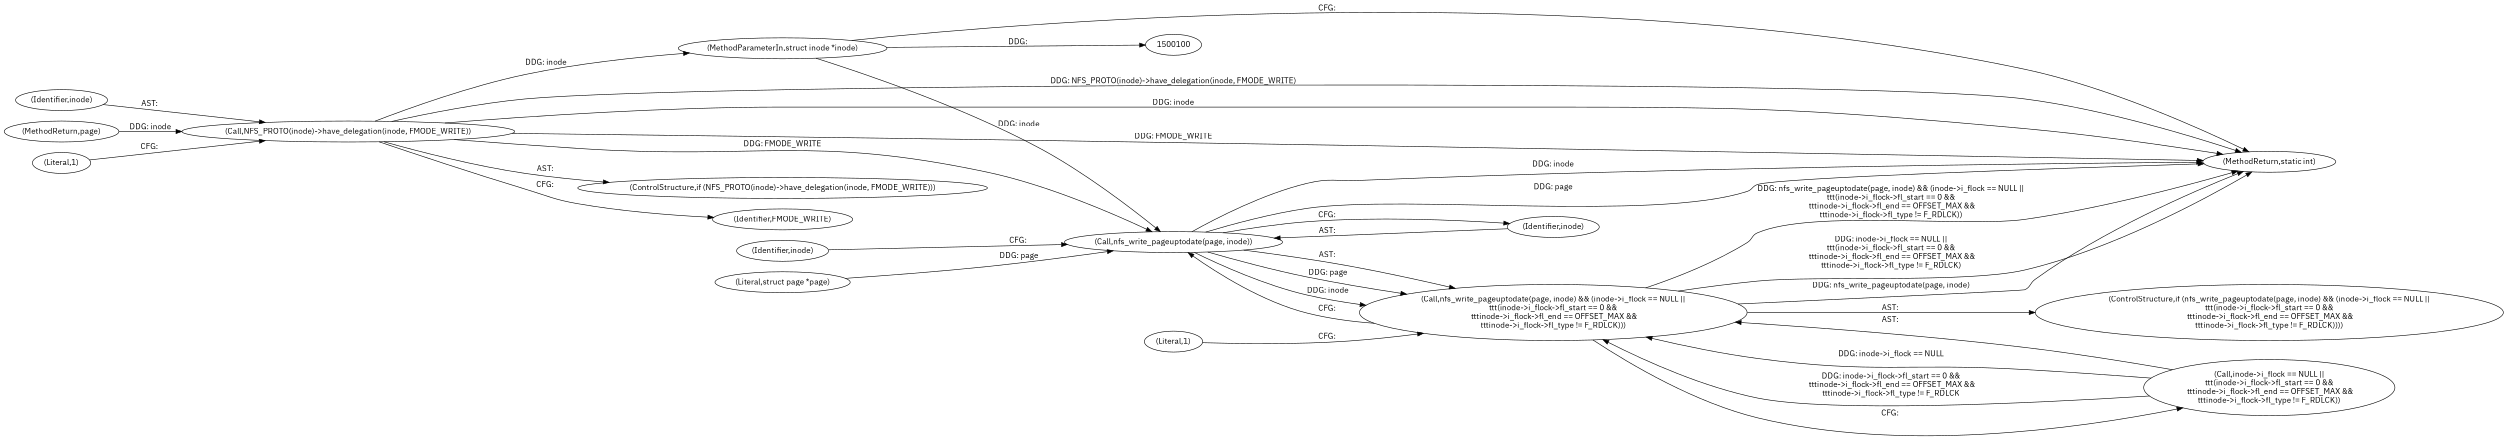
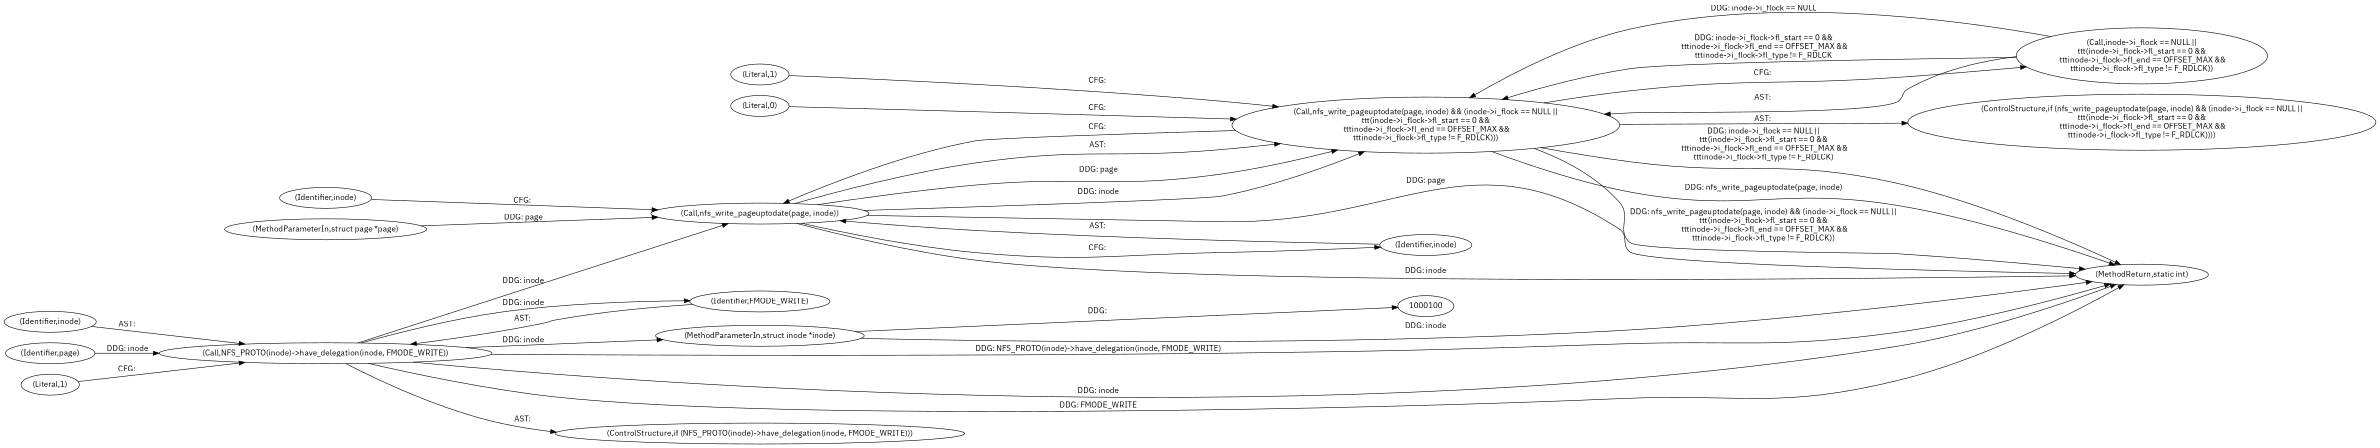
(1328, 8) -> (1426, 326)
(1174, 45) -> (1426, 306)
none -> (760, 106)
(995, 126) -> none
(62, 132) -> (50, 353)
(783, 144) -> (523, 281)
(546, 185) -> (523, 303)
(783, 282) -> (326, 229)
none -> (554, 320)
